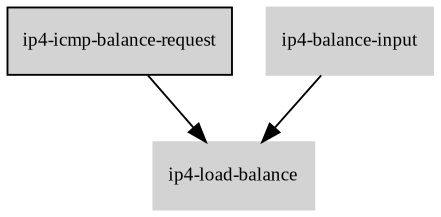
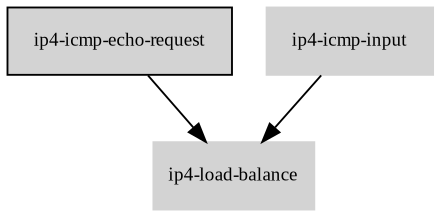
(120, 41) -> (120, 41)
(350, 41) -> (350, 41)
